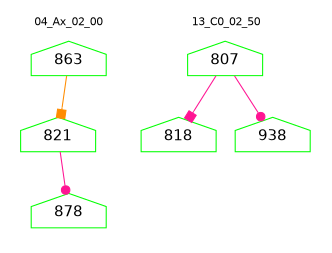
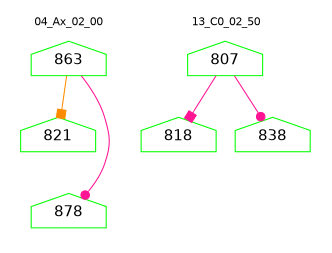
(273, 136) -> (273, 136)
(63, 169) -> (108, 133)
